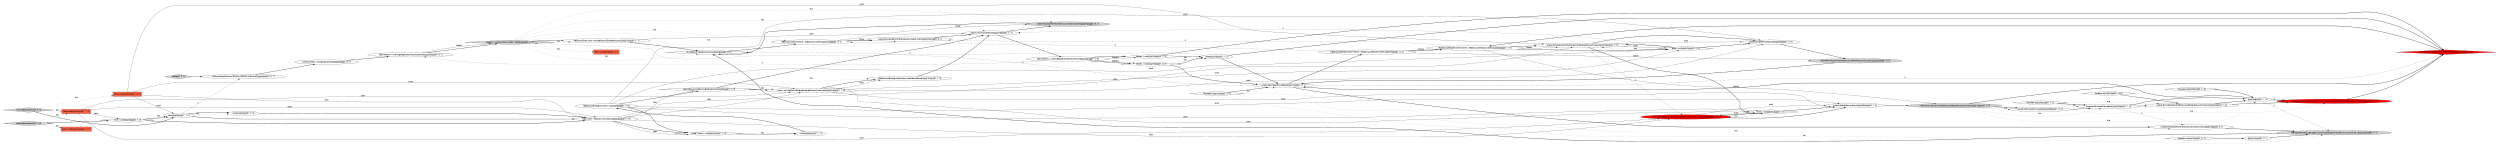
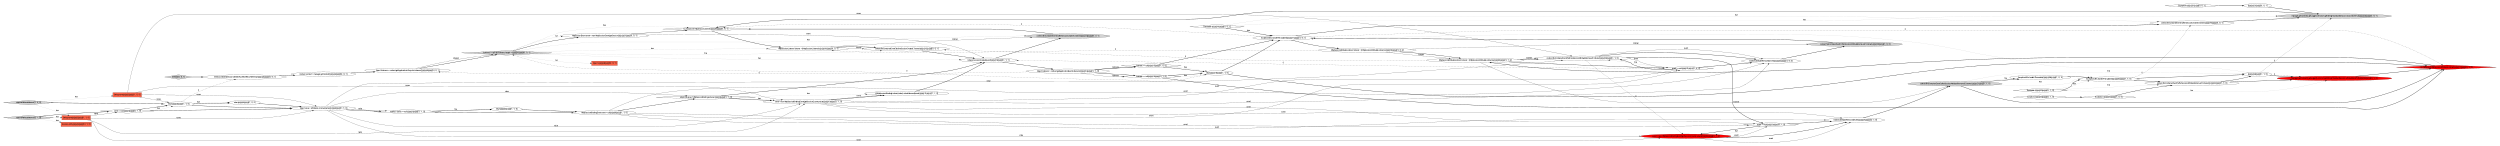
(1778, 84) -> (1782, 35)
(2233, 92) -> (2074, 97)
(656, 123) -> (503, 113)
